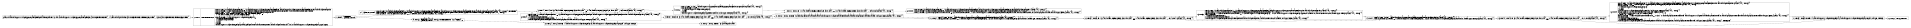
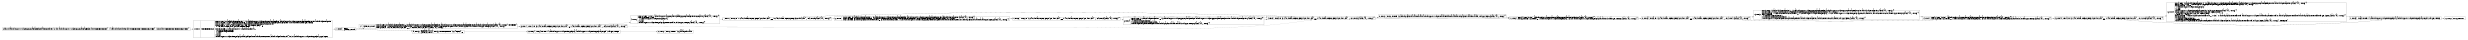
(347, 17) -> (346, 28)
none -> (1066, 19)
